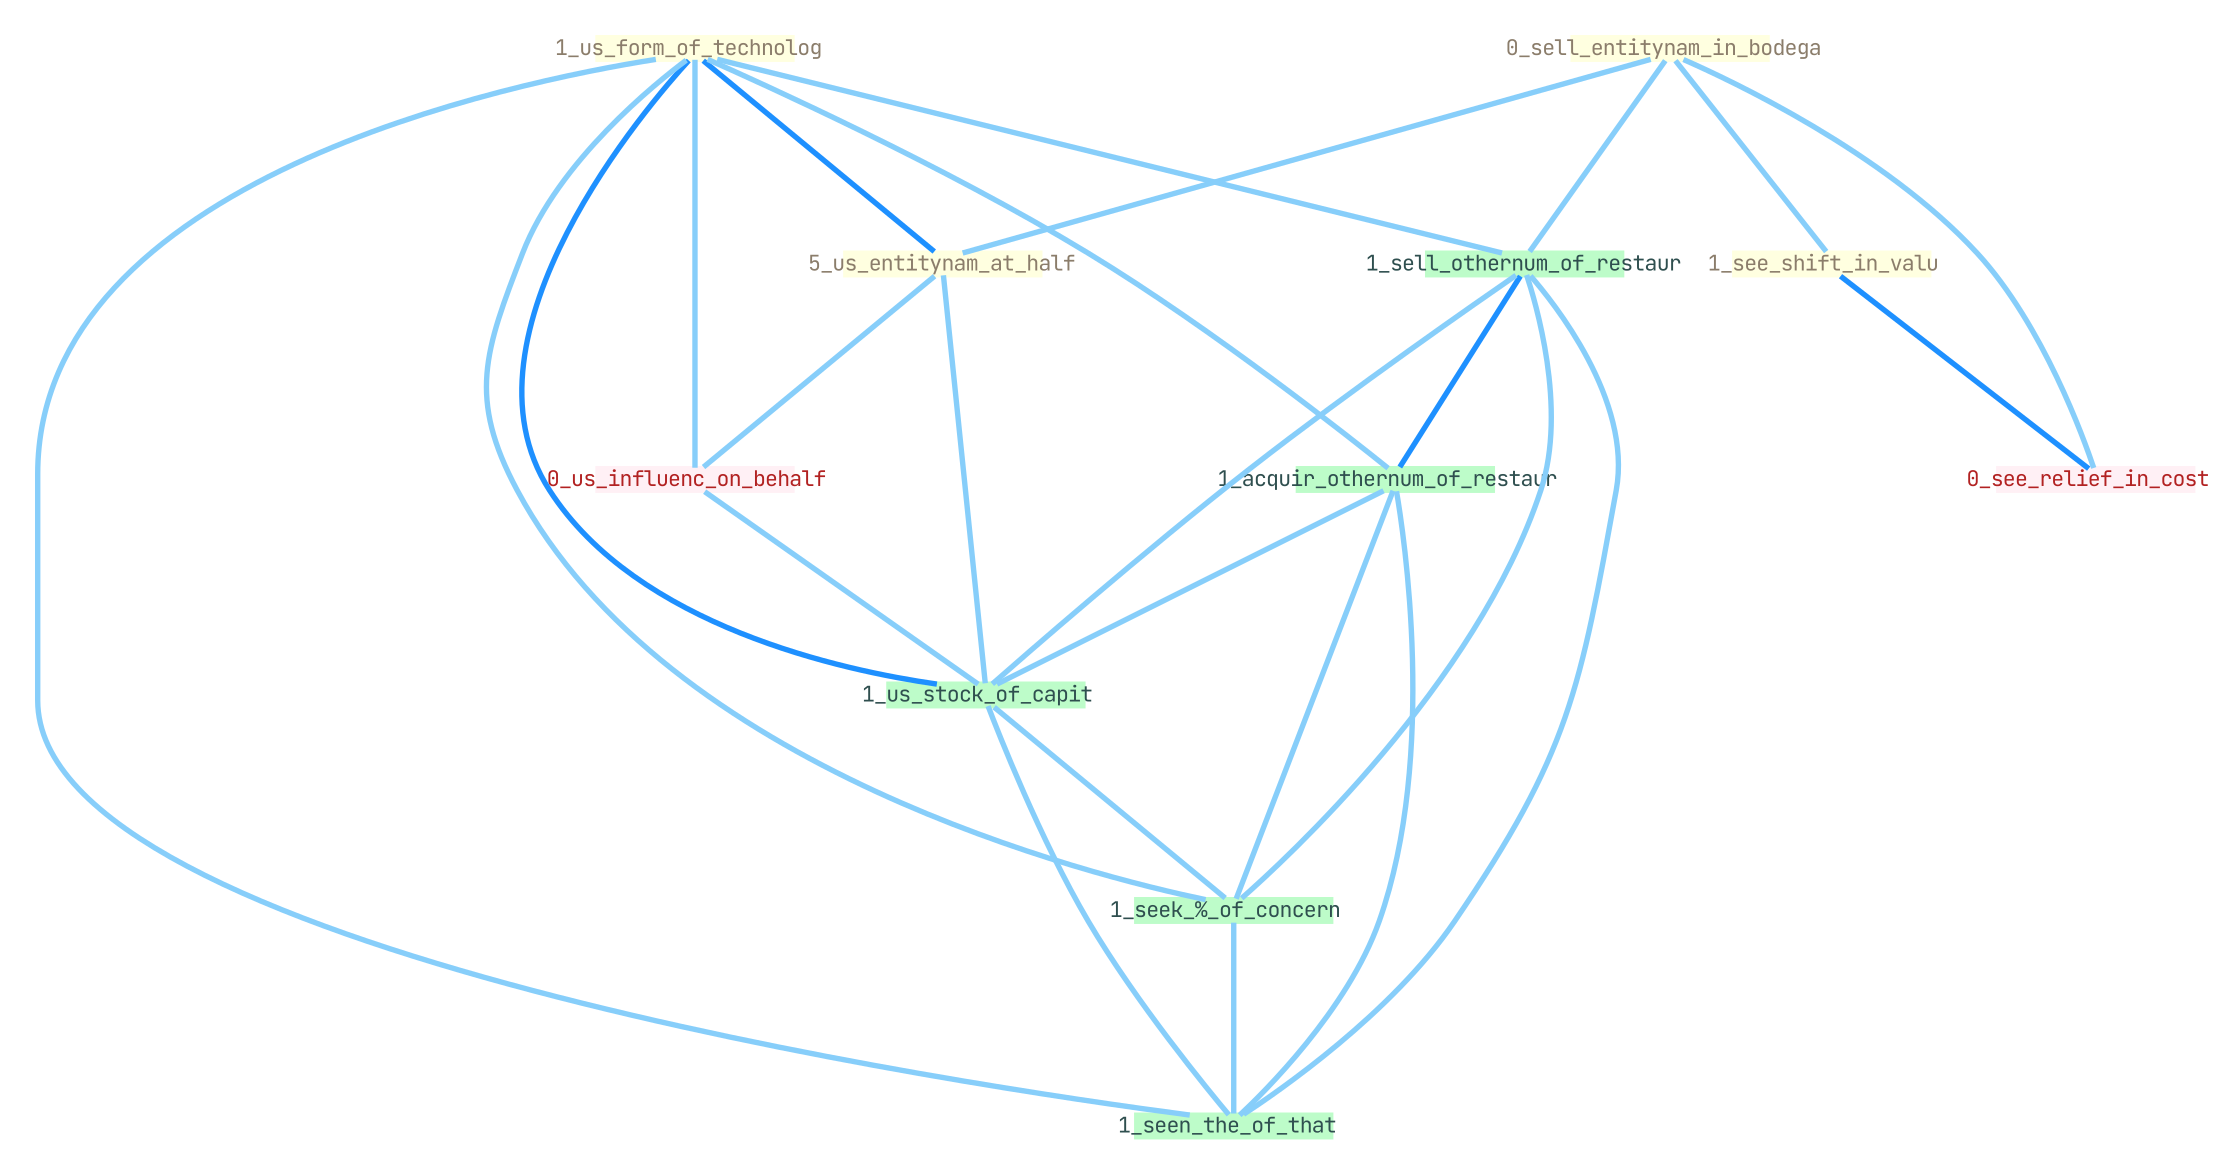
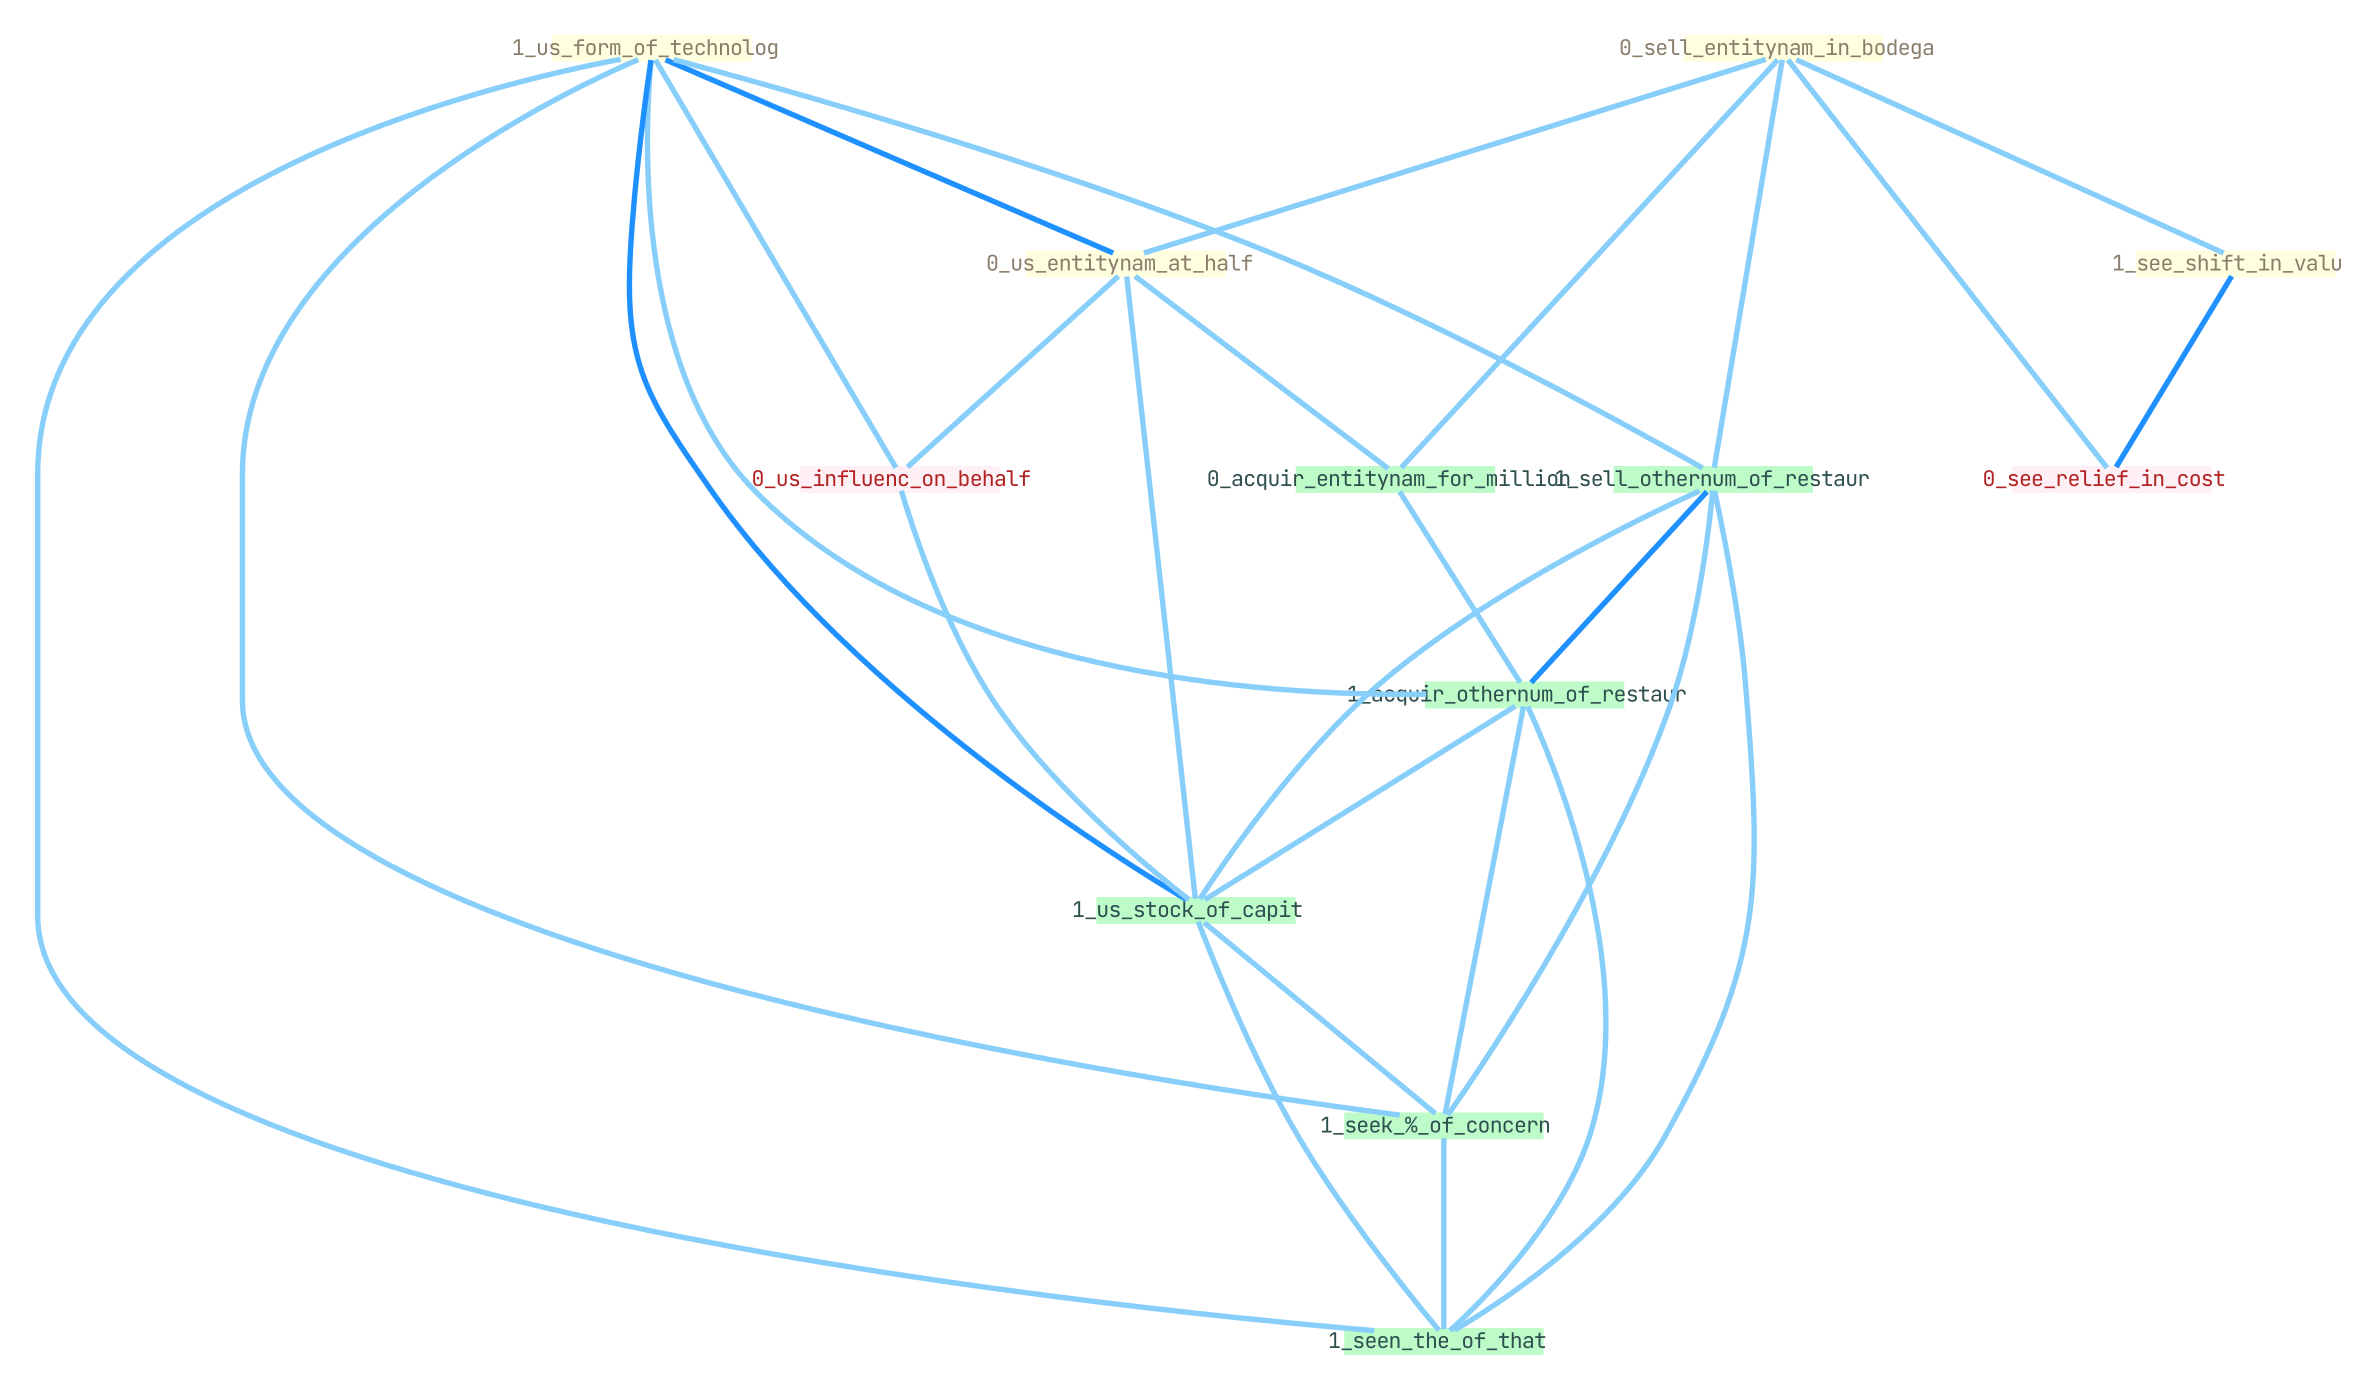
(943, 264) -> (1126, 264)
none -> (1395, 479)
